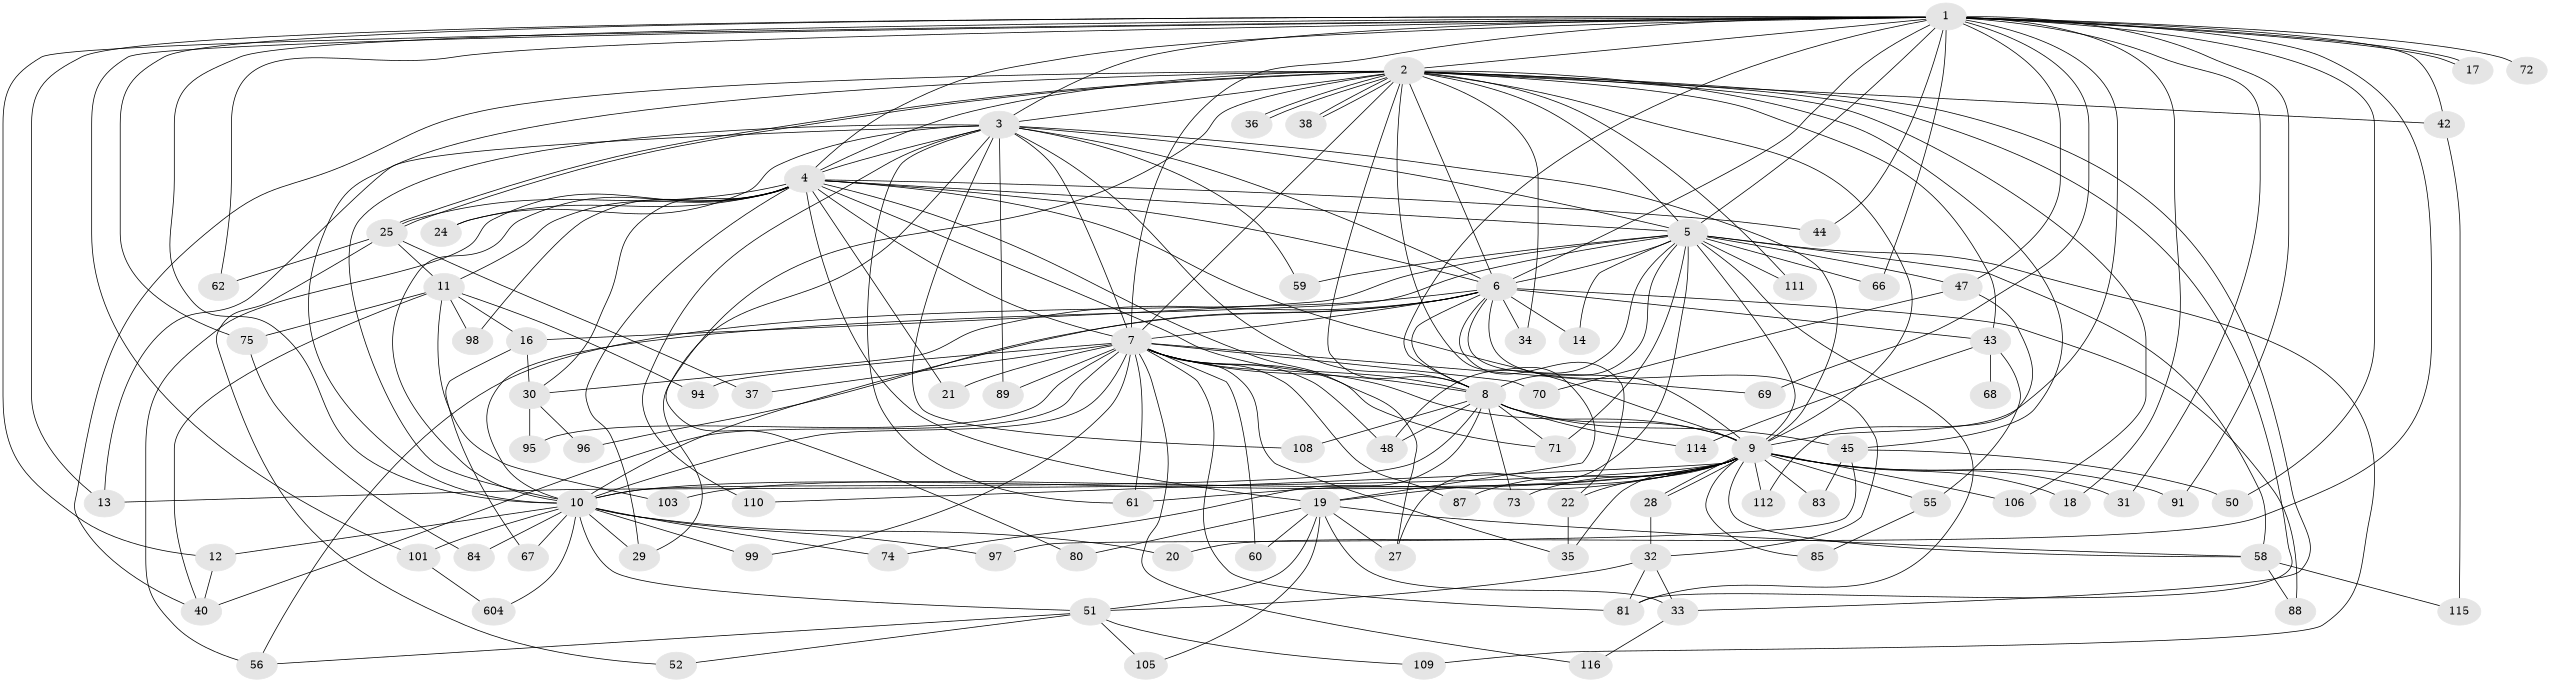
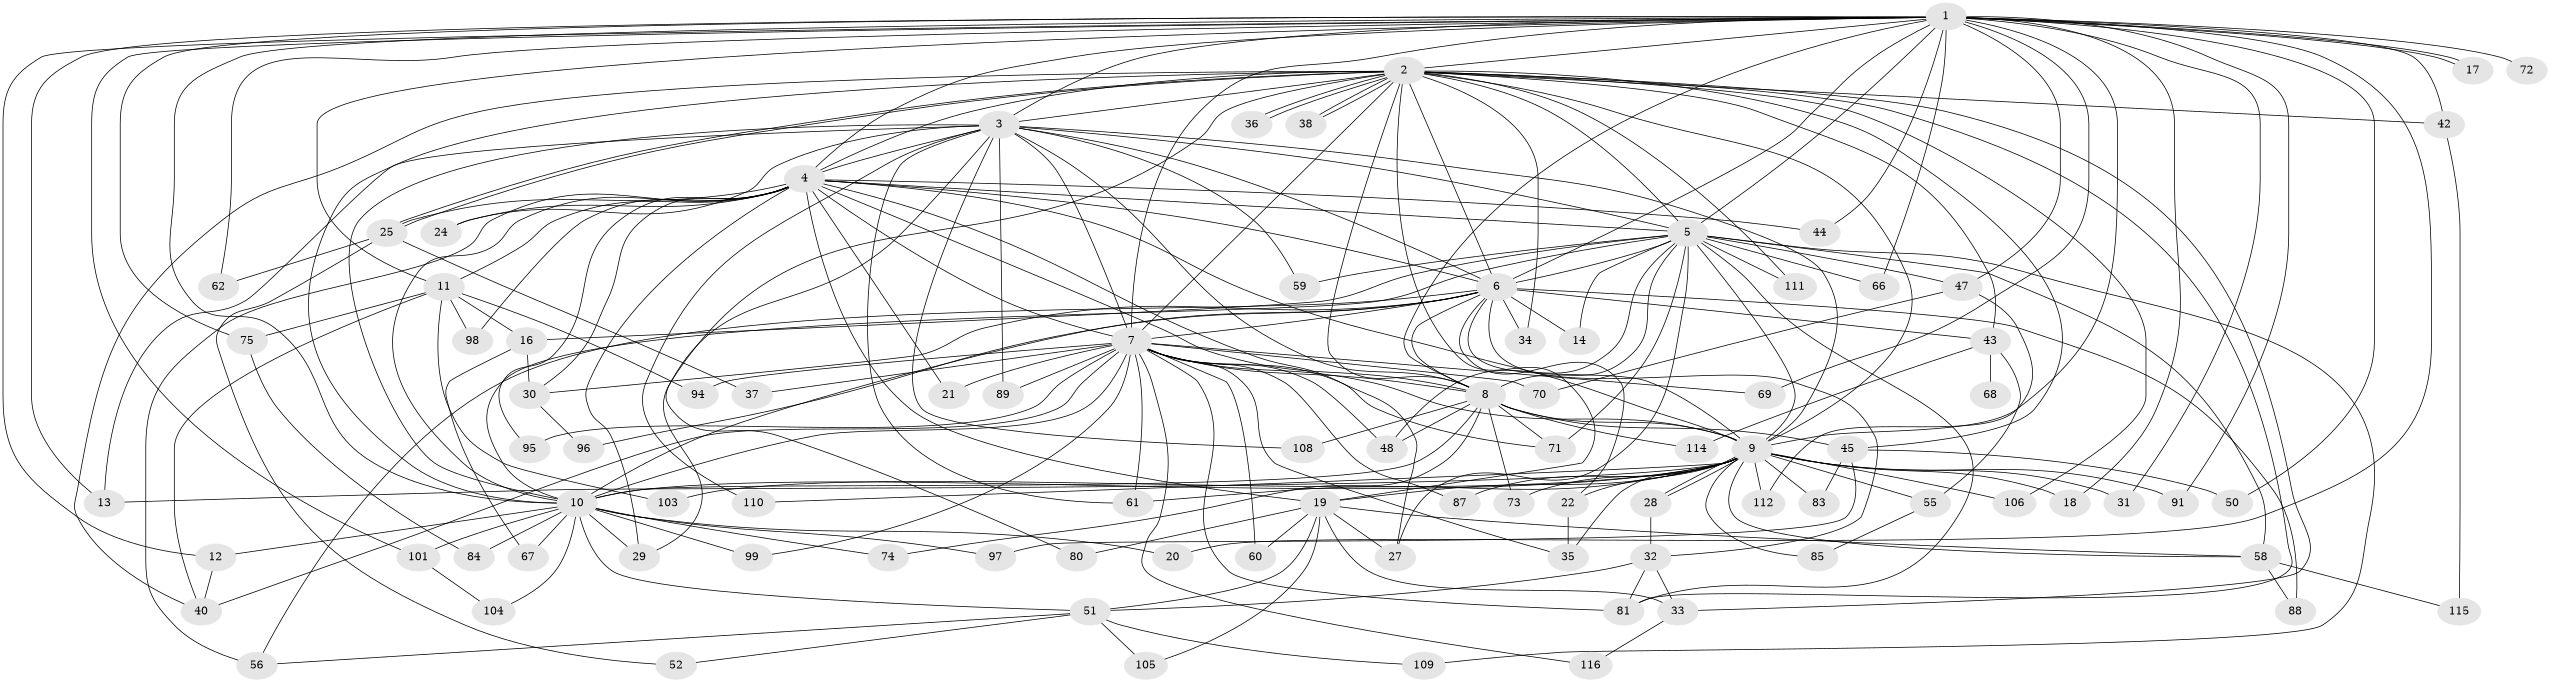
(416, 260) -> (1010, 42)
(530, 422) -> (591, 260)
(494, 612) -> (494, 612)
